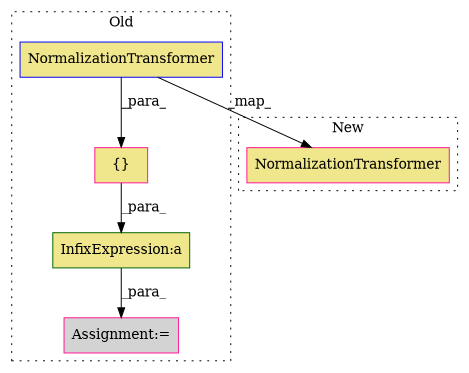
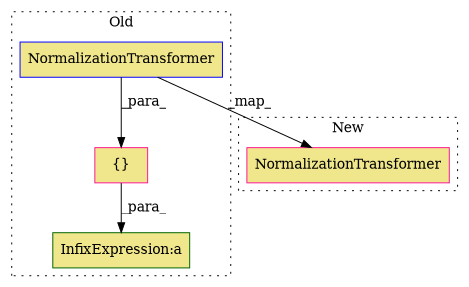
(121, 335) -> none
